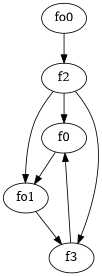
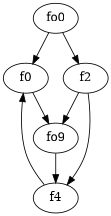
(64, 104) -> (43, 45)
(26, 198) -> (56, 138)
(72, 258) -> (56, 198)
